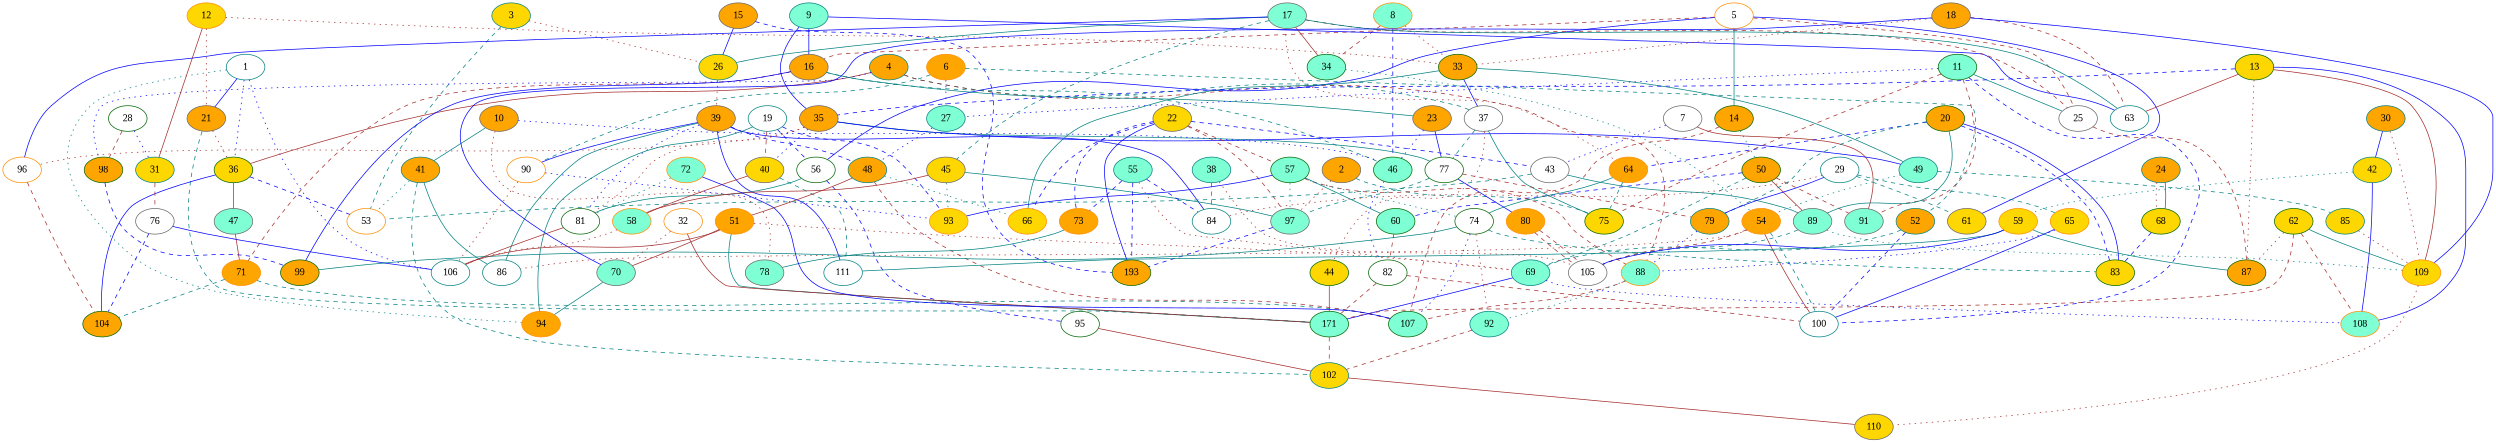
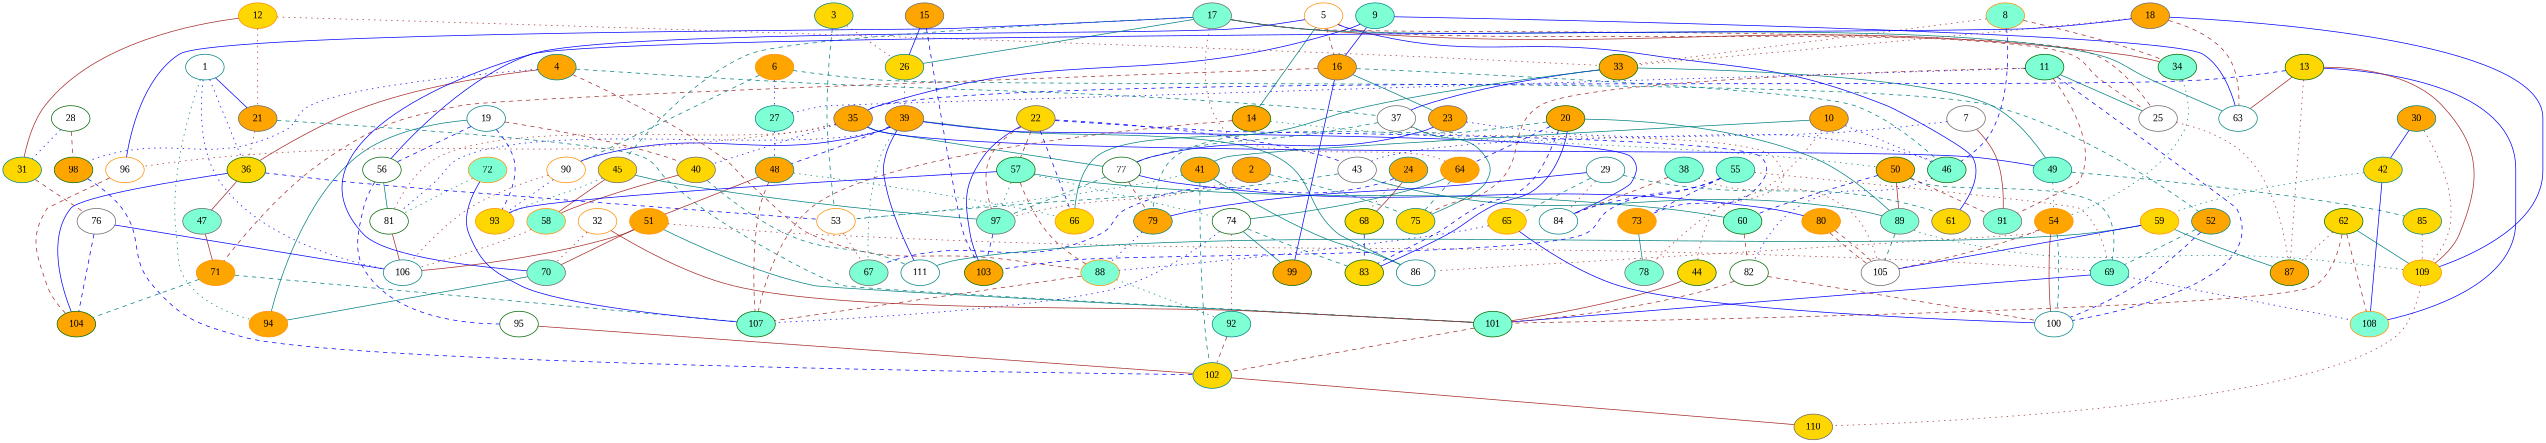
(2205, 153) -> (2257, 170)
(1604, 221) -> (1416, 221)
(176, 255) -> (599, 362)
none -> (869, 273)
(1132, 273) -> (984, 273)
(1329, 324) -> (1493, 324)
